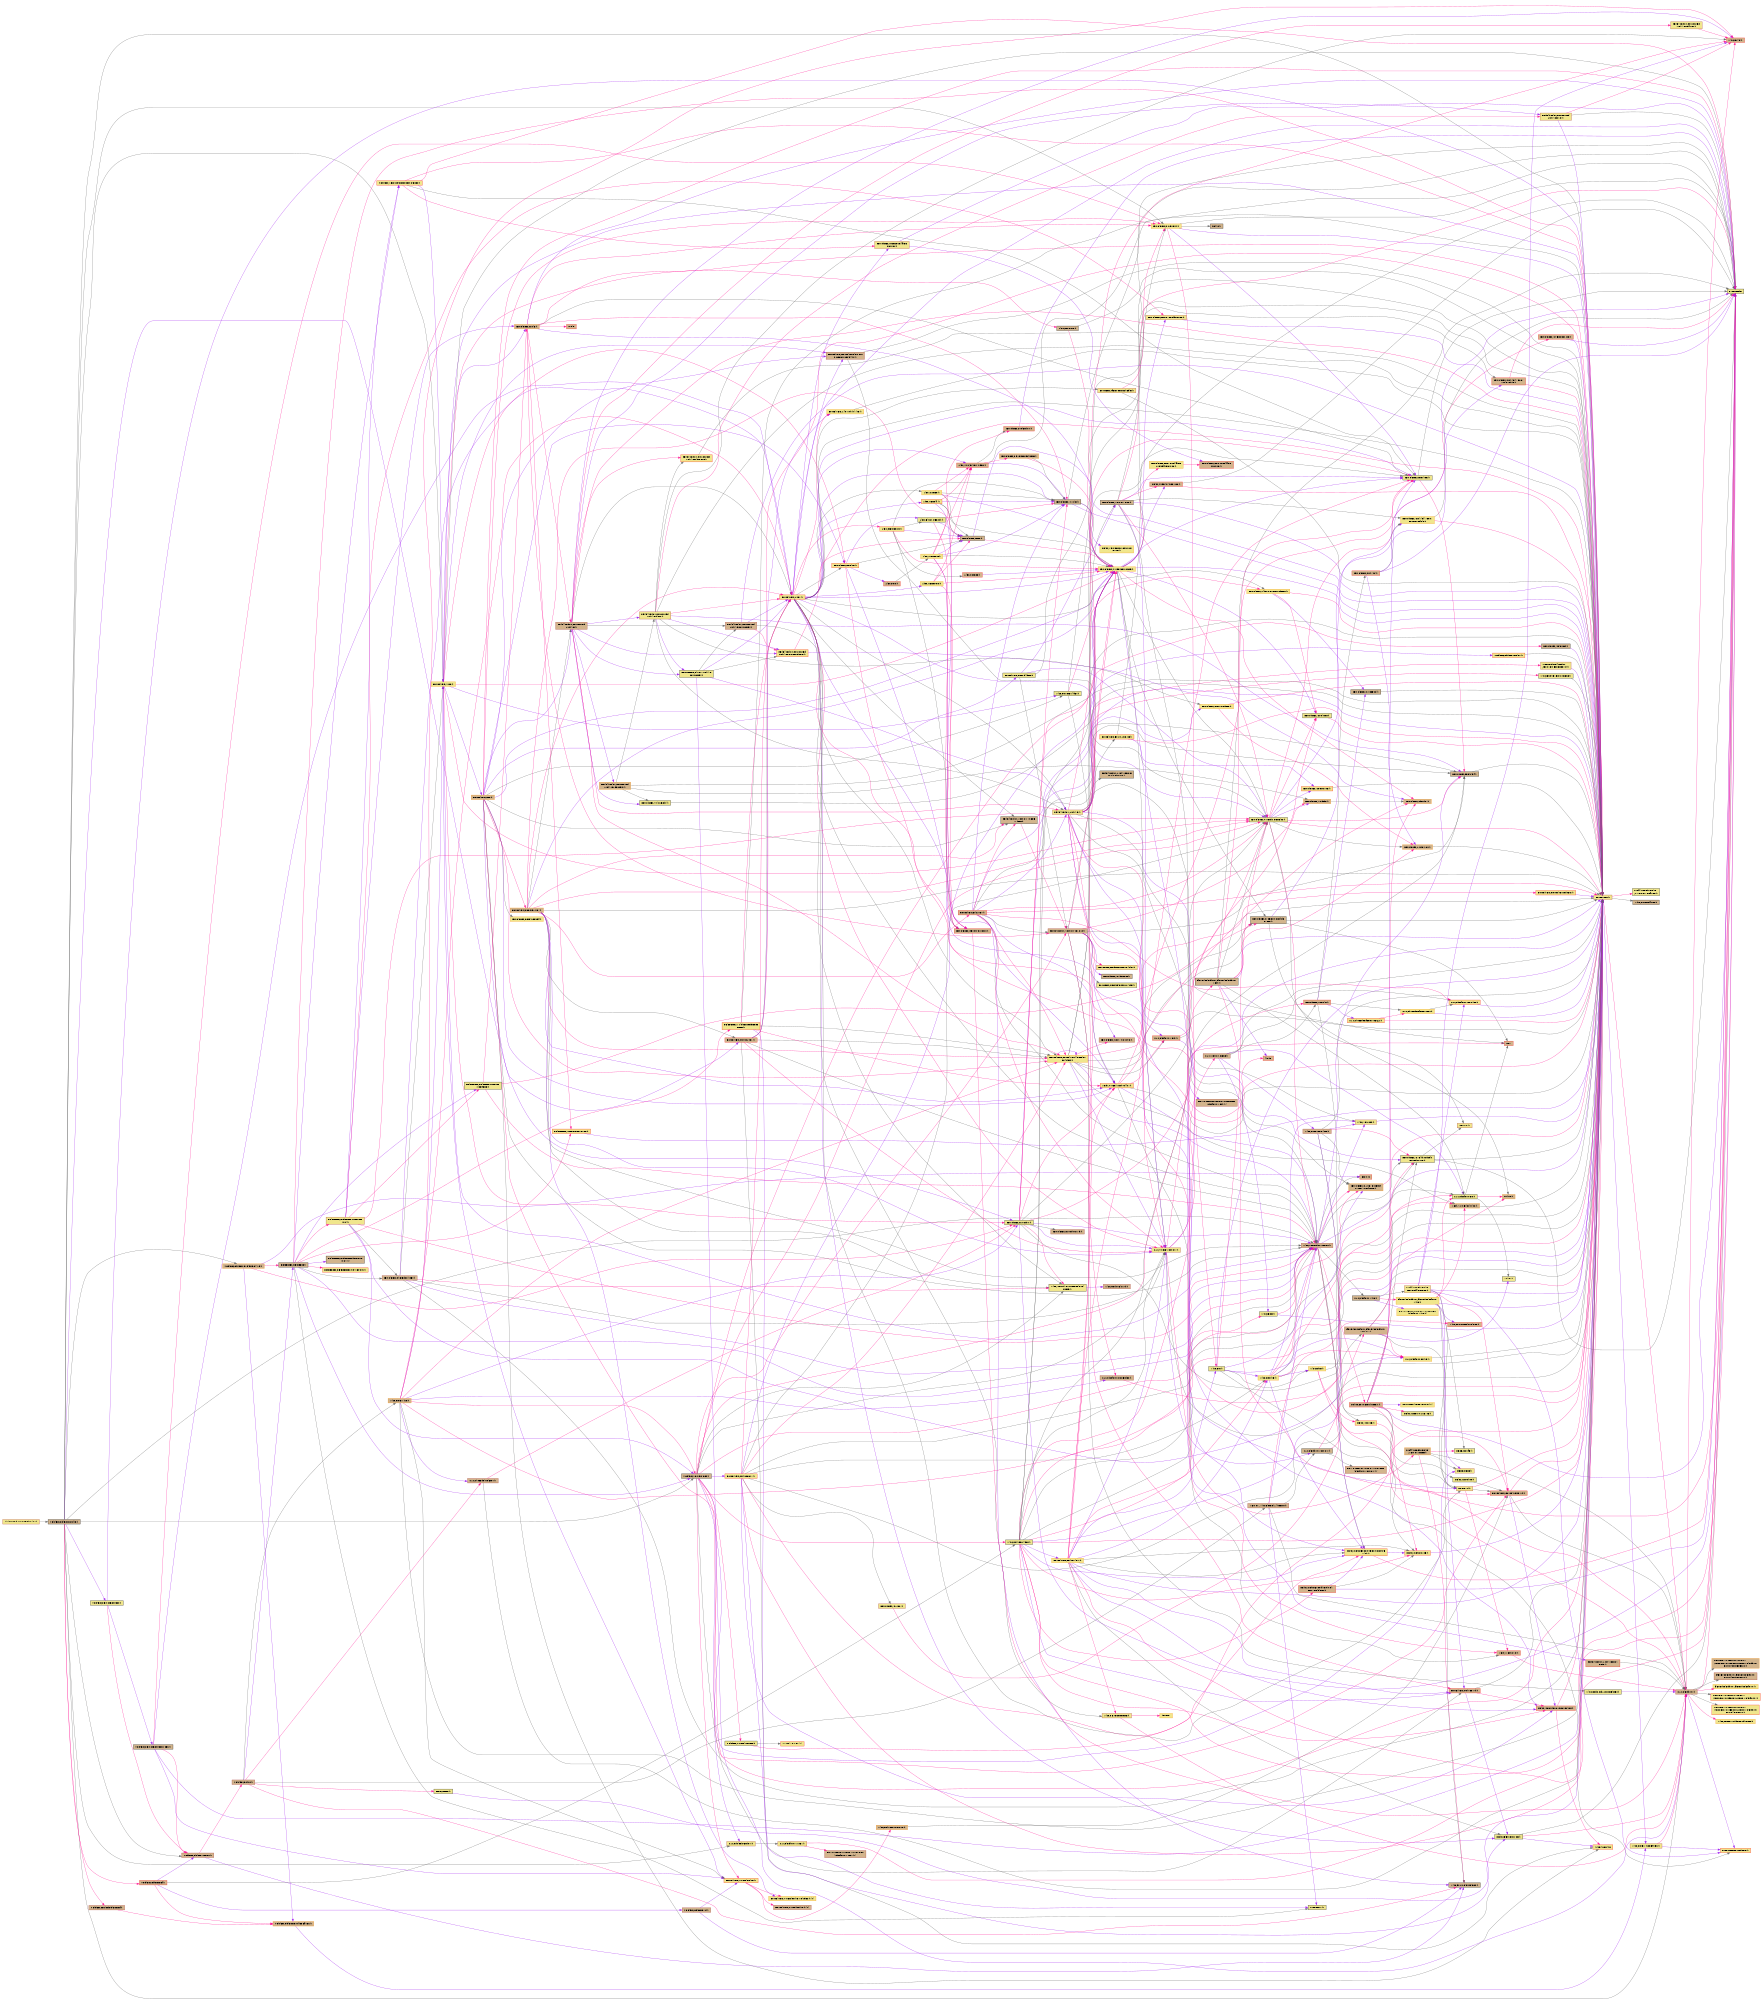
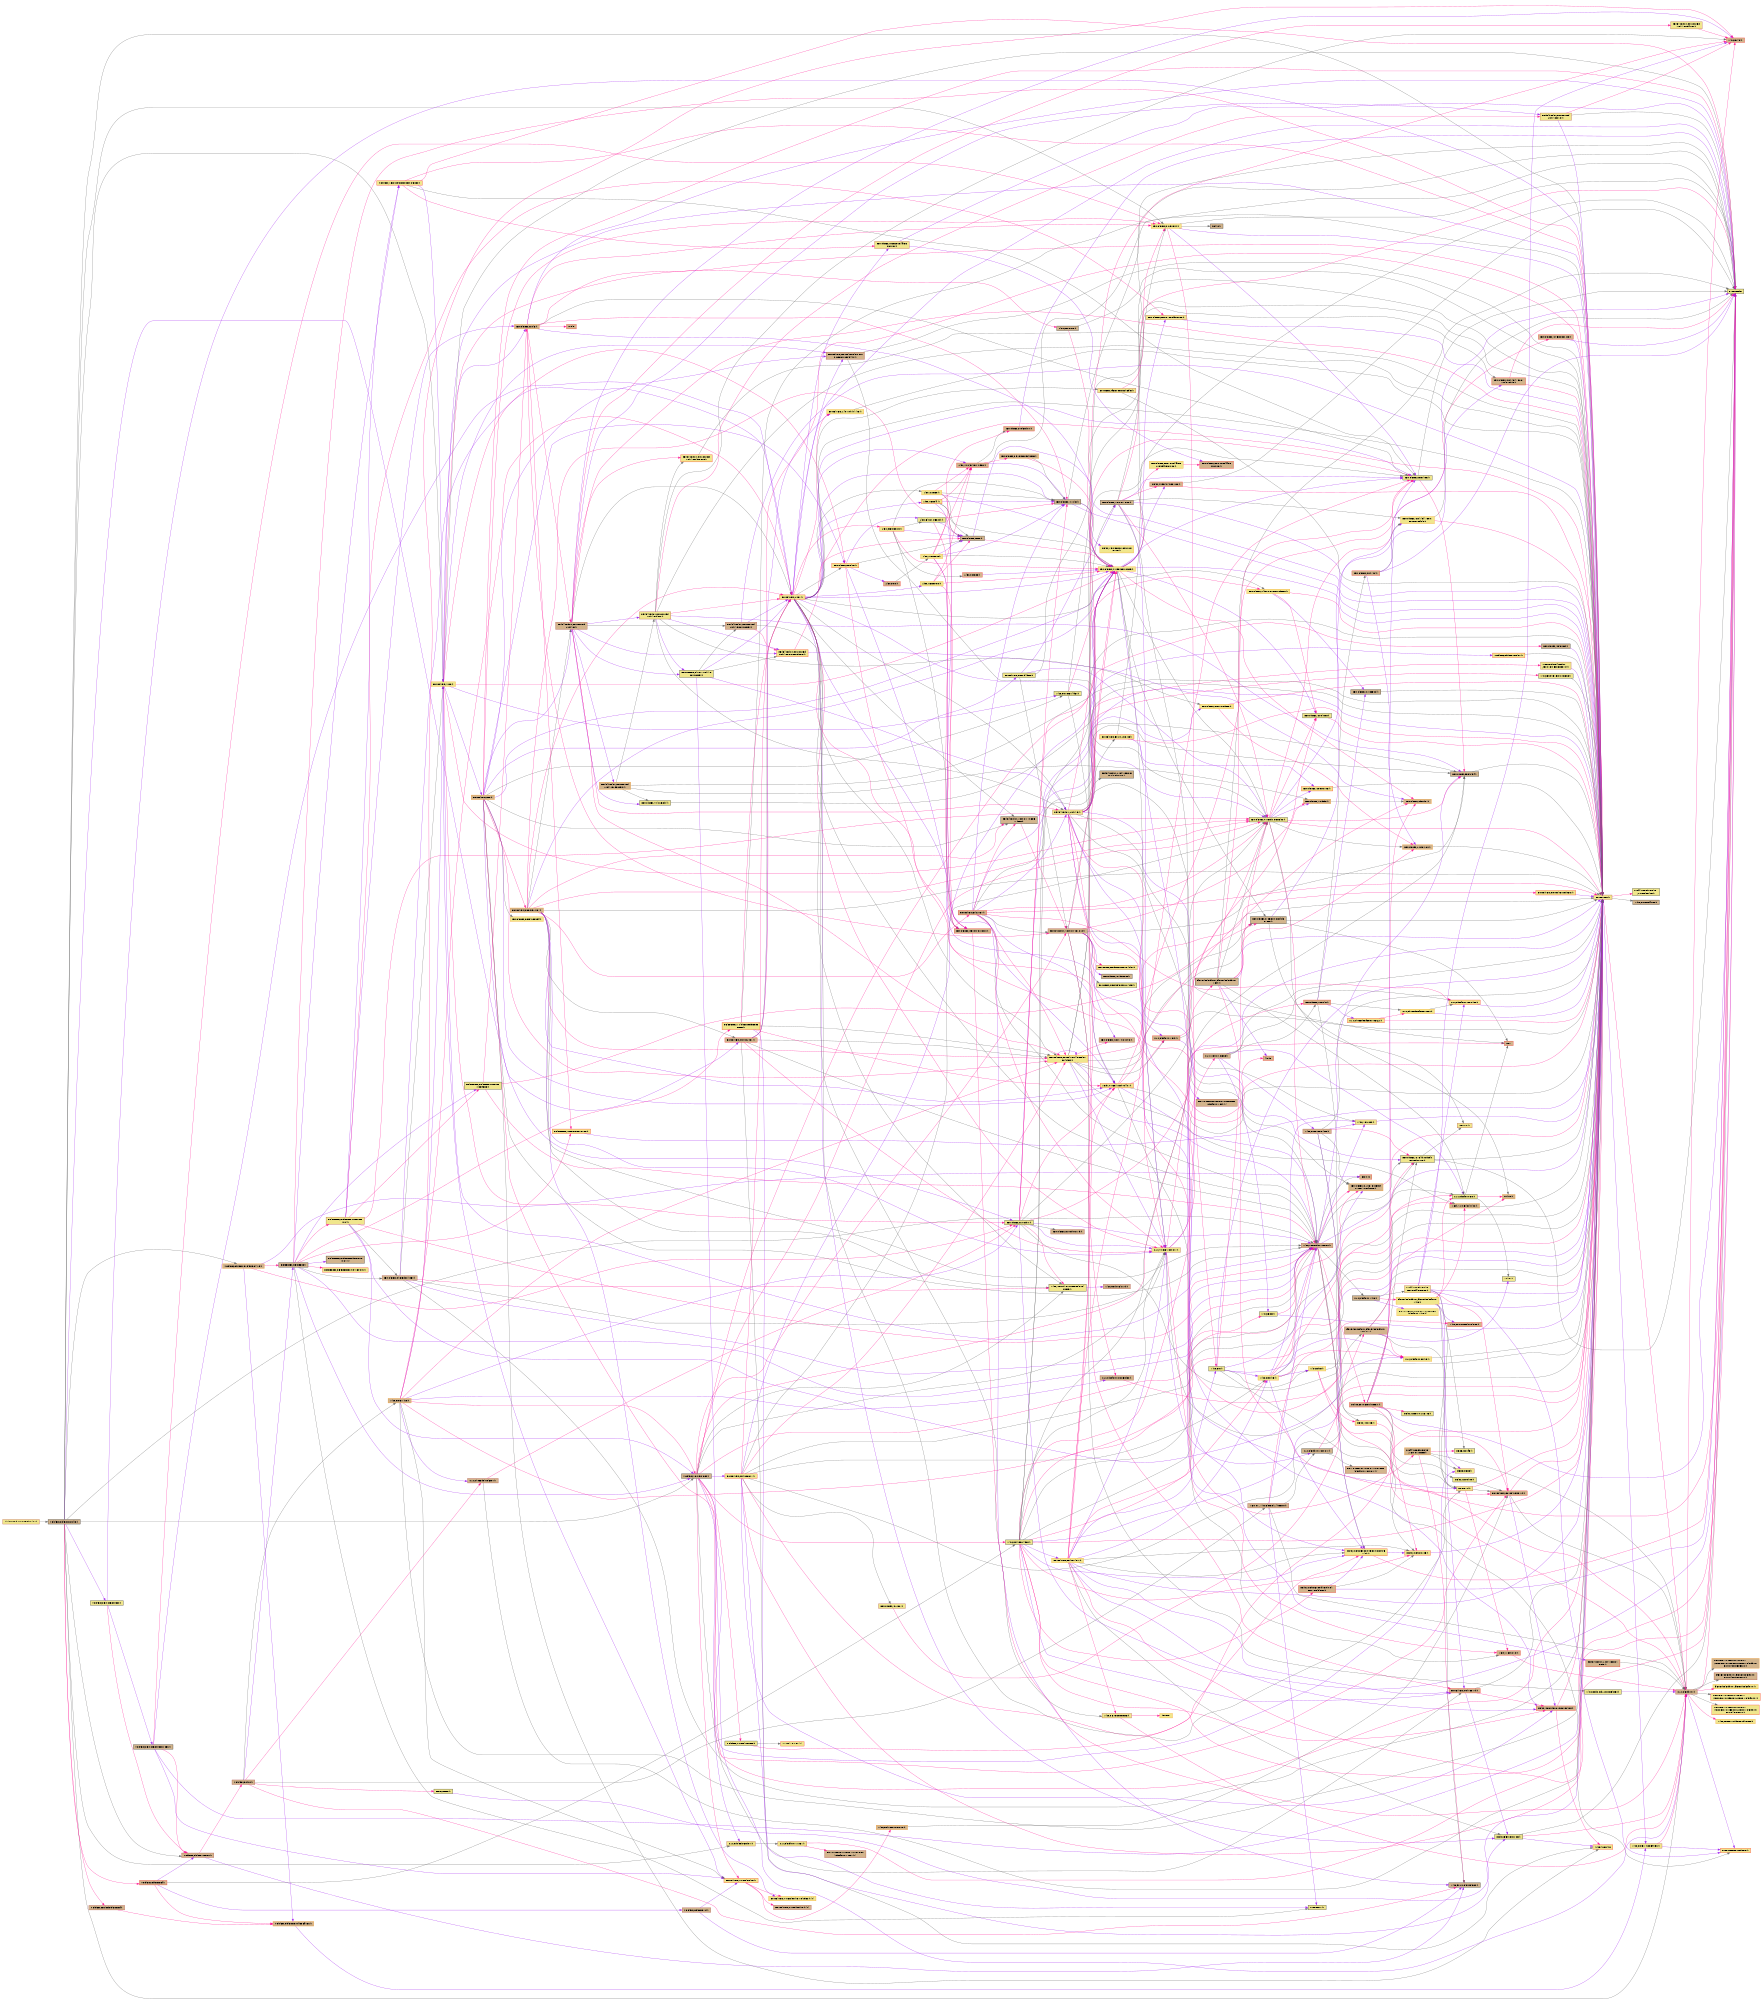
(1646, 892) -> (1646, 892)
(1418, 1405) -> none
